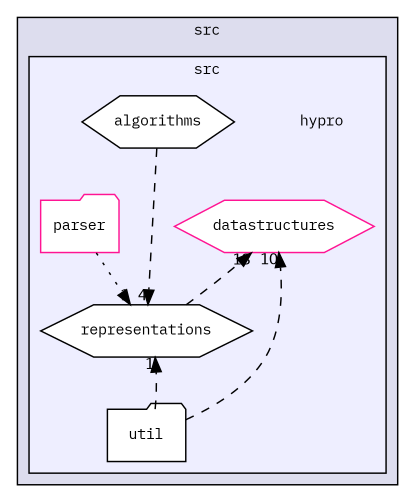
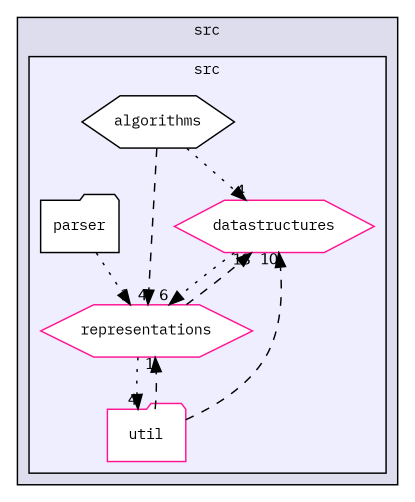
(322, 122) -> none
none -> (211, 169)
(80, 226) -> (80, 226)
none -> (207, 274)
(147, 331) -> (147, 331)
none -> (137, 376)
(147, 435) -> (147, 435)
